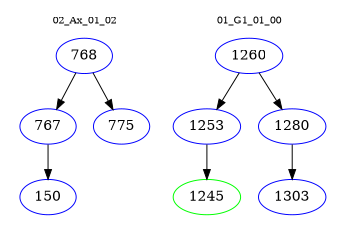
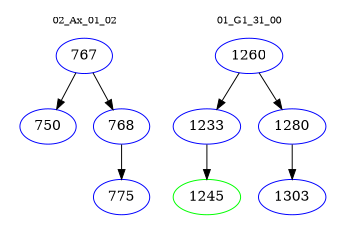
(250, 21) -> (250, 21)
(69, 87) -> (101, 87)
(207, 126) -> (207, 126)
(48, 197) -> (48, 126)
